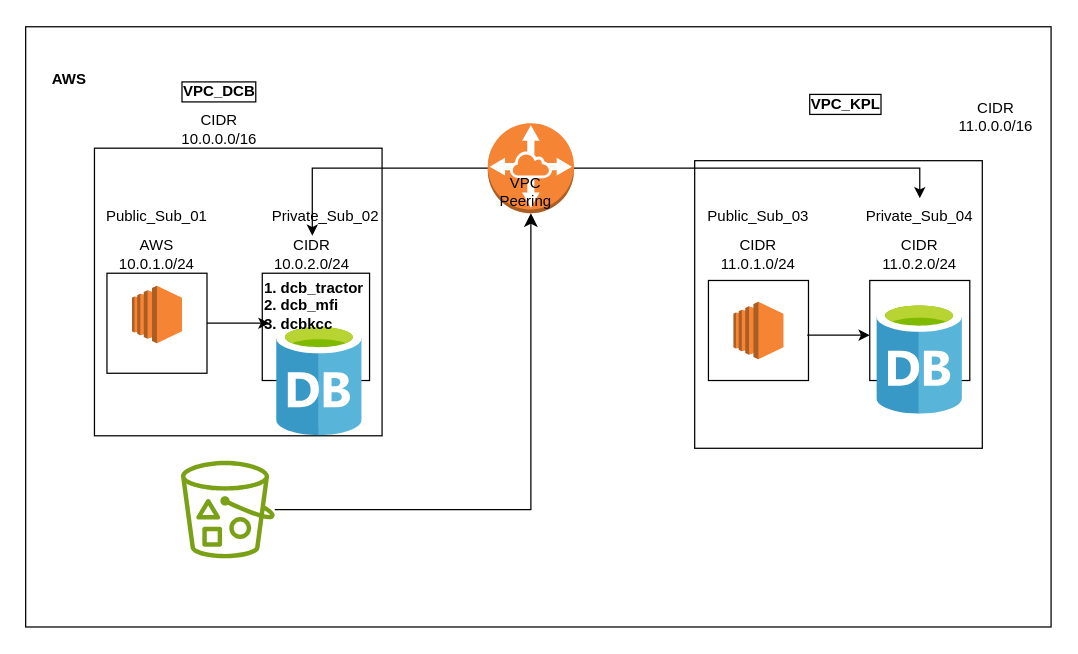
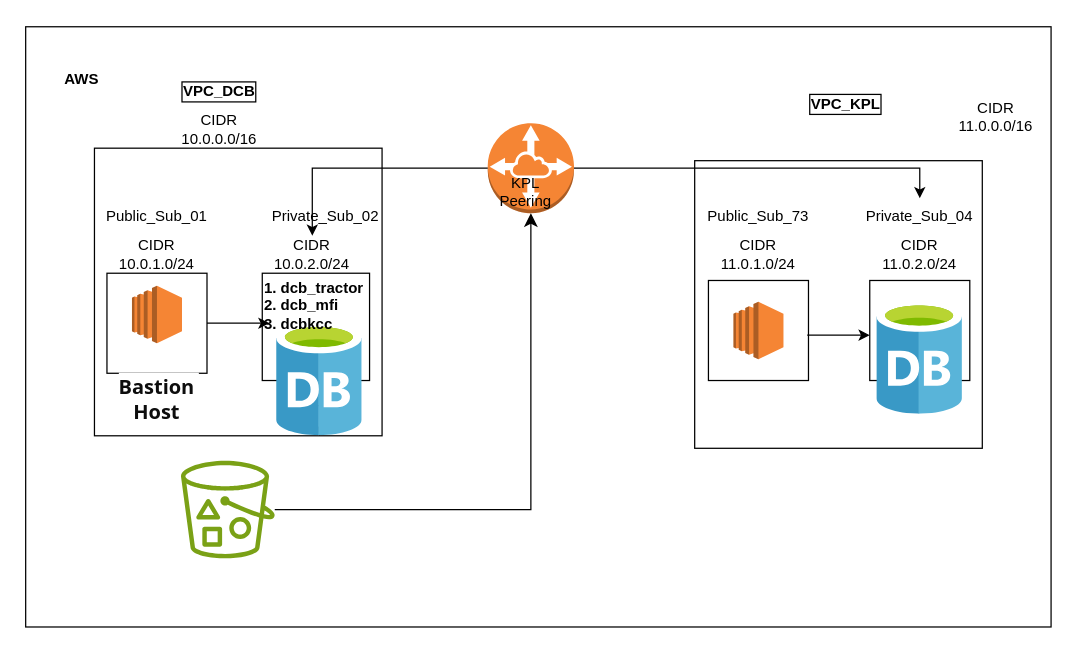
(69, 79) -> (82, 79)
(526, 192) -> (526, 192)
(758, 217) -> (758, 217)
(157, 254) -> (157, 254)
none -> (157, 399)
